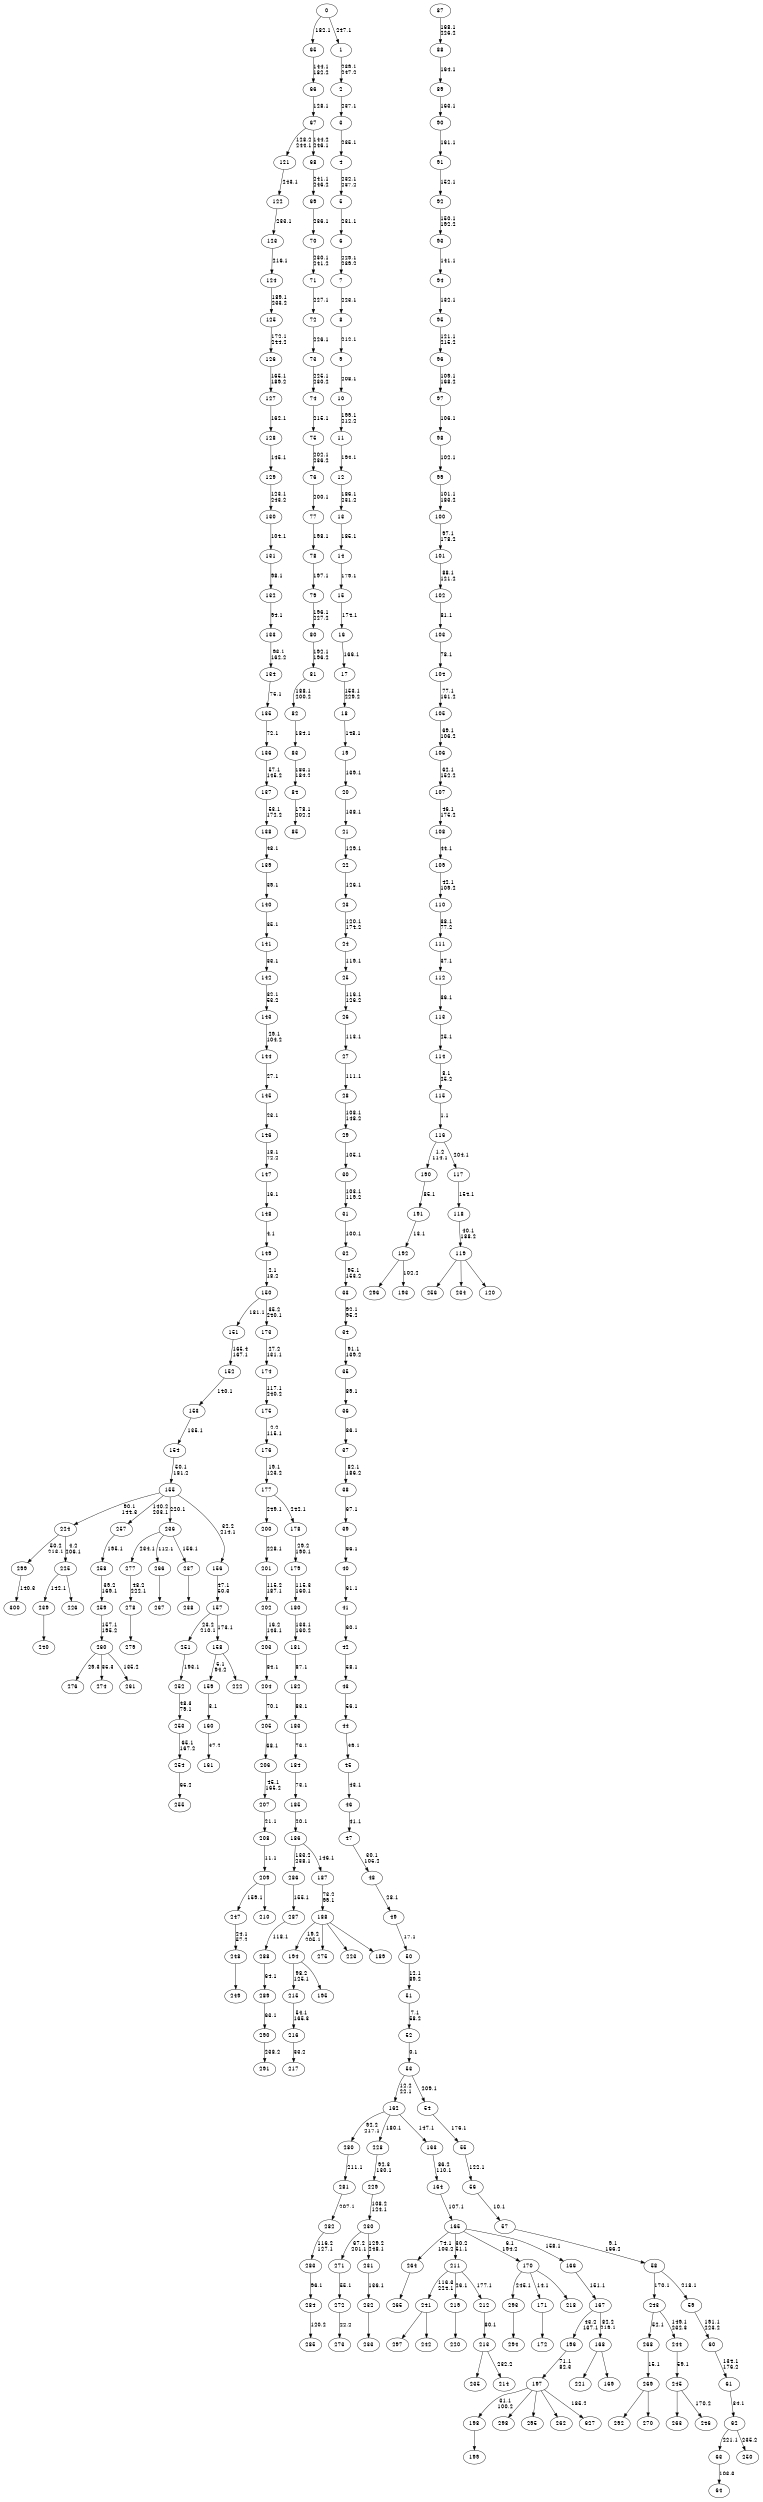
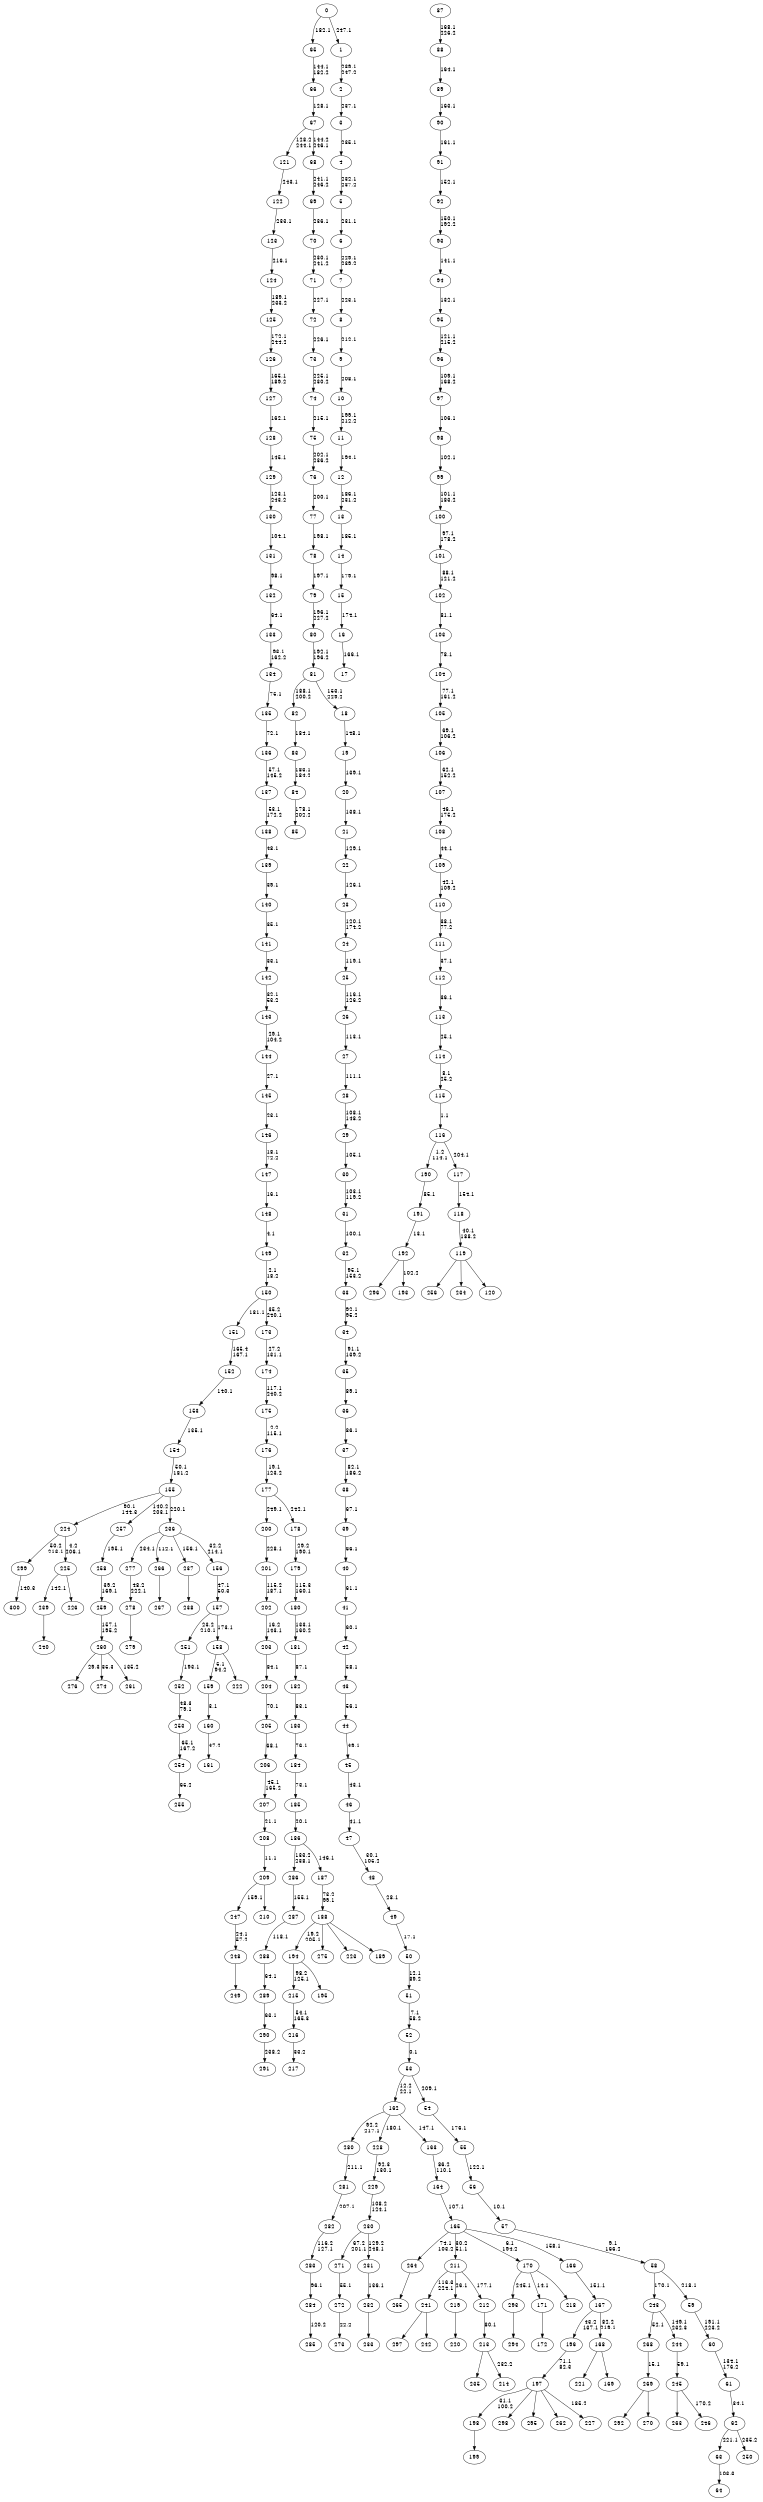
(277, 615) -> (277, 615)
(345, 692) -> (324, 695)
(210, 1522) -> (198, 1543)
(590, 2424) -> (590, 2424)
